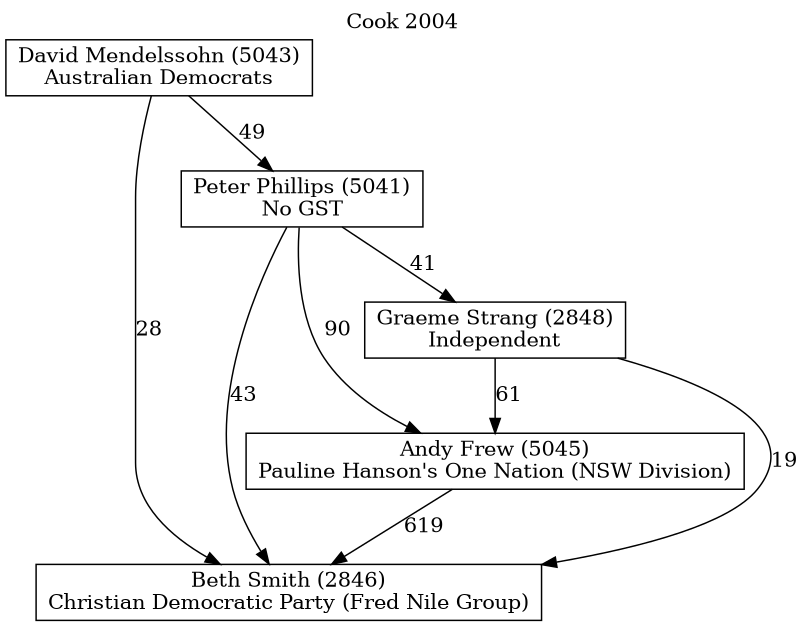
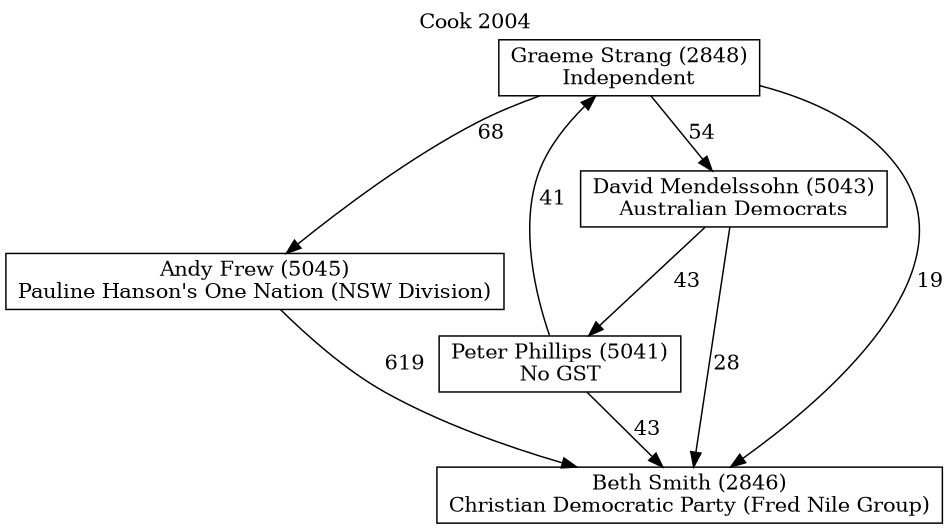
none -> (677, 128)
(253, 133) -> (687, 281)
(318, 346) -> none
(509, 396) -> (491, 133)
